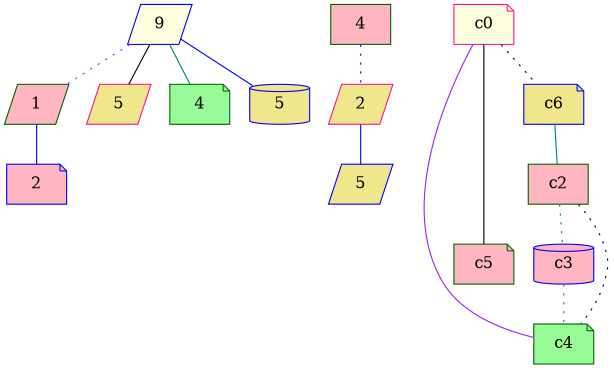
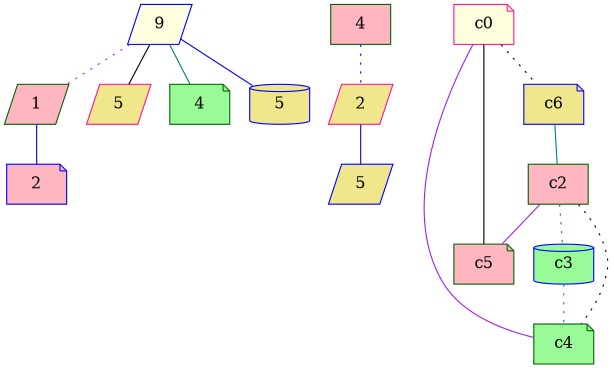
none -> (521, 224)
(564, 264) -> (564, 264)
